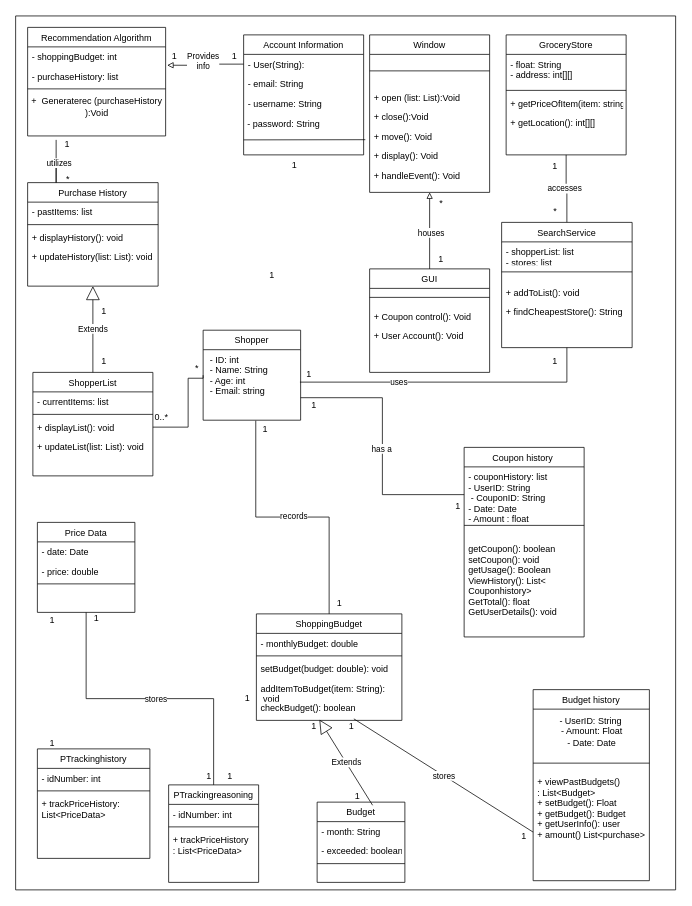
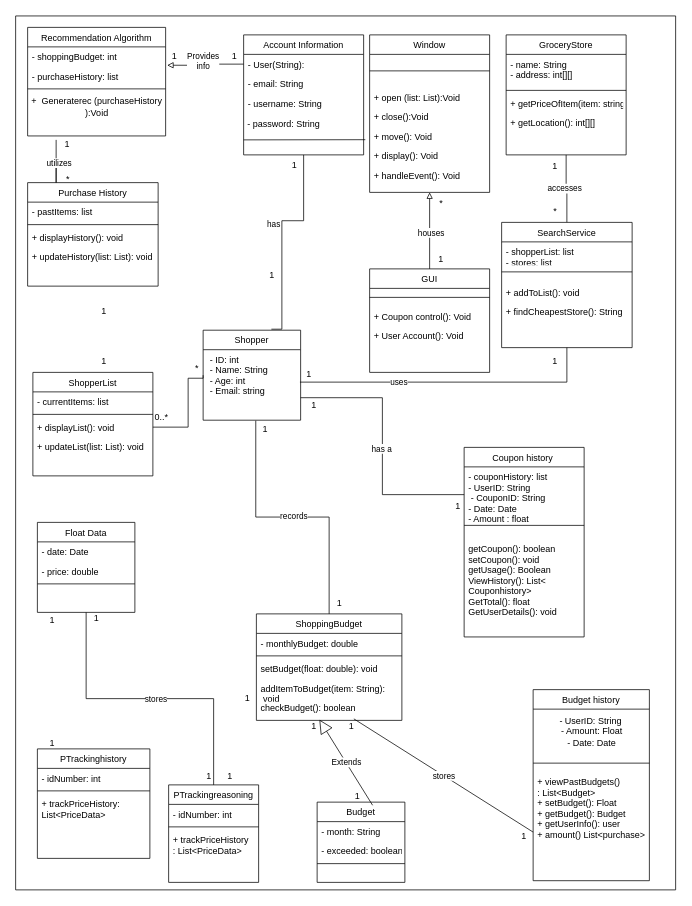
(542, 65) -> (541, 65)
none -> (282, 237)
(93, 336) -> none
(86, 533) -> (86, 533)
(331, 669) -> (328, 669)
